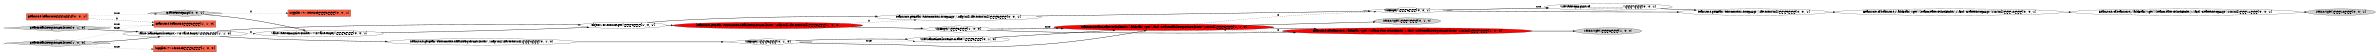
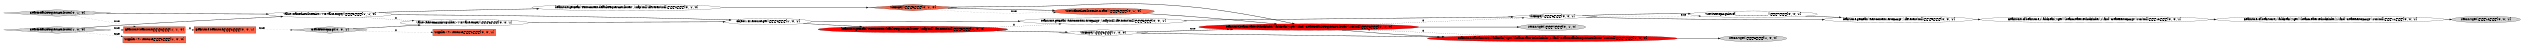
(120, 20) -> (189, 30)
(958, 40) -> (1103, 11)
(768, 42) -> (913, 8)
